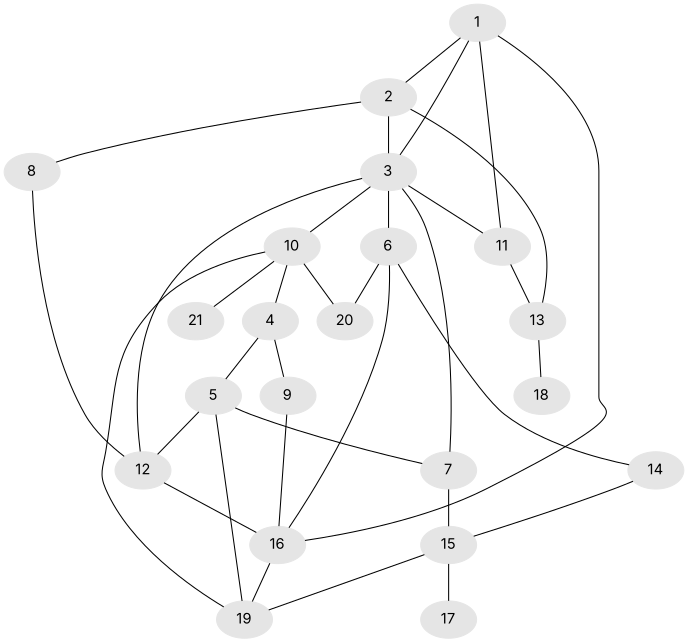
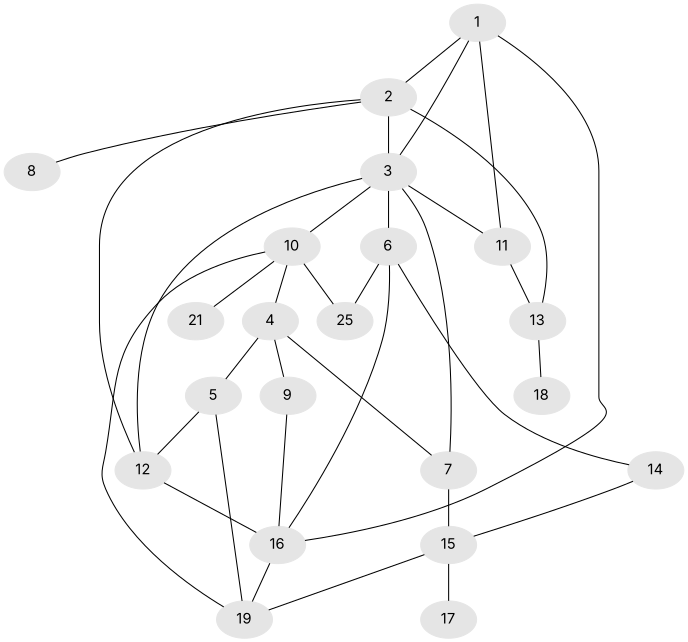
(345, 321) -> (345, 321)
(53, 334) -> (117, 193)
(328, 439) -> (356, 393)
